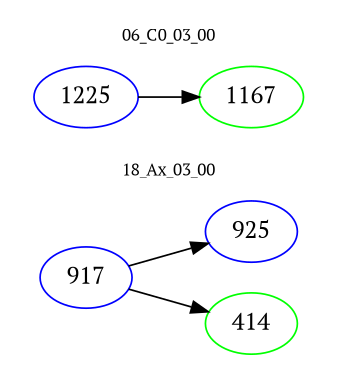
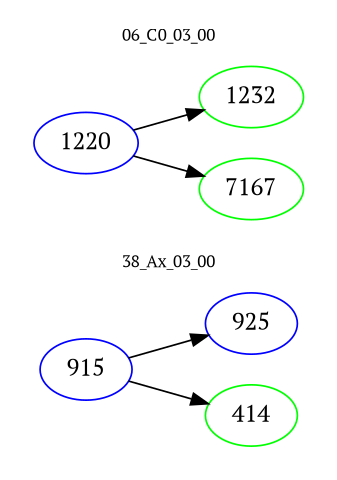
(86, 97) -> (86, 143)
(251, 97) -> (251, 189)
none -> (251, 97)
(169, 171) -> (169, 263)
(86, 278) -> (86, 370)
